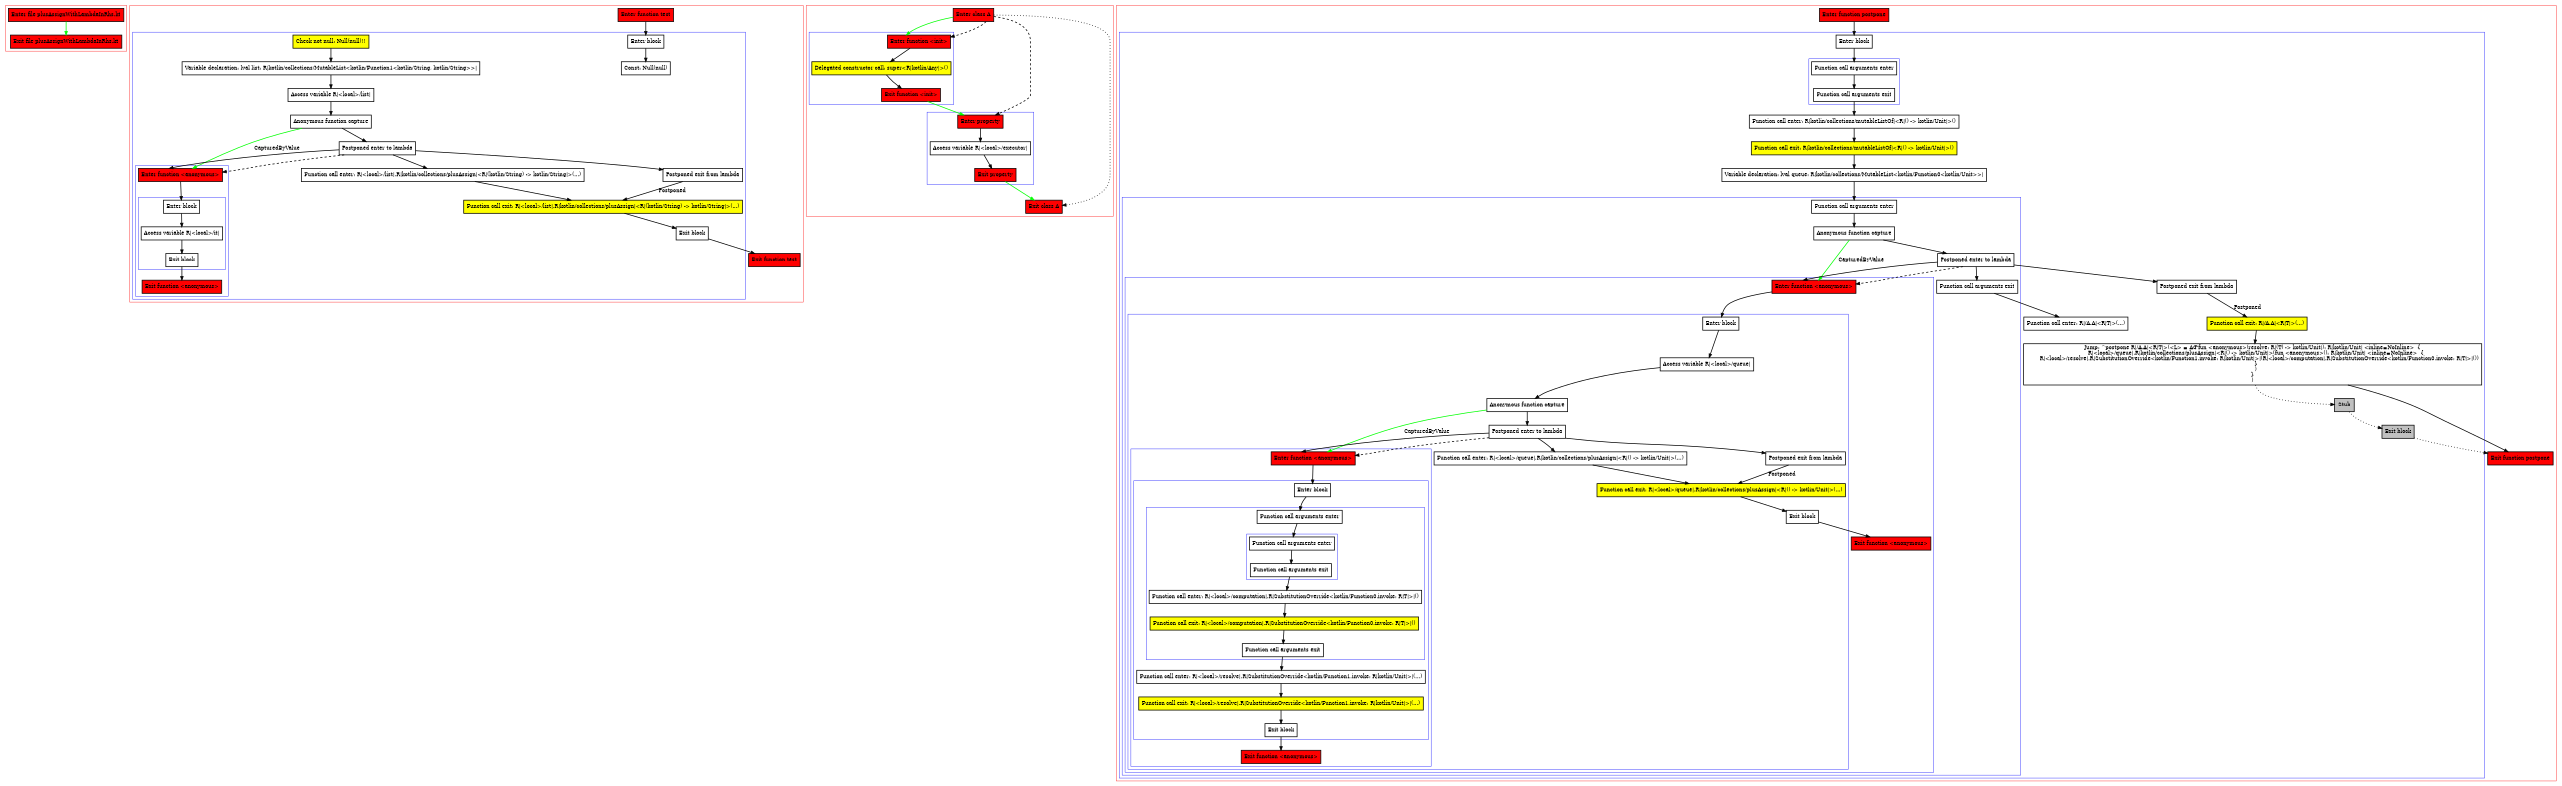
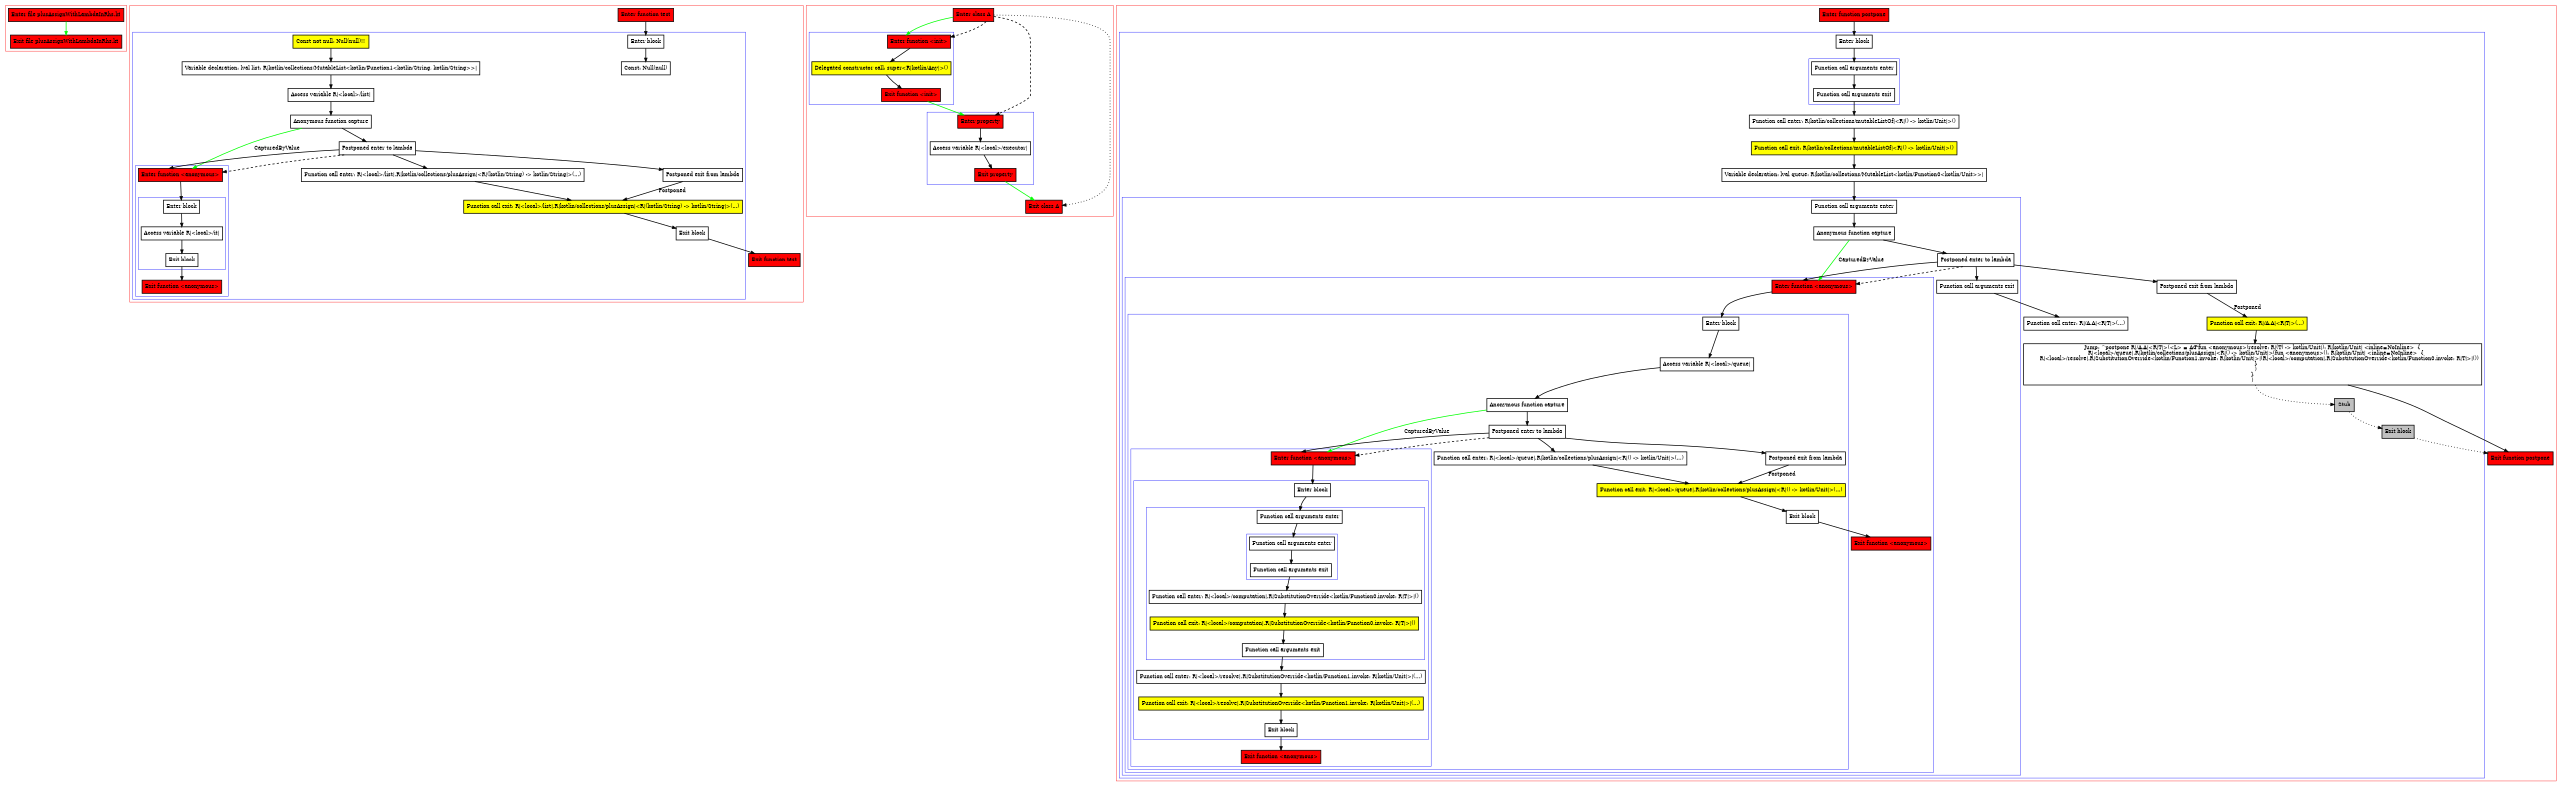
(331, 42) -> (331, 42)
